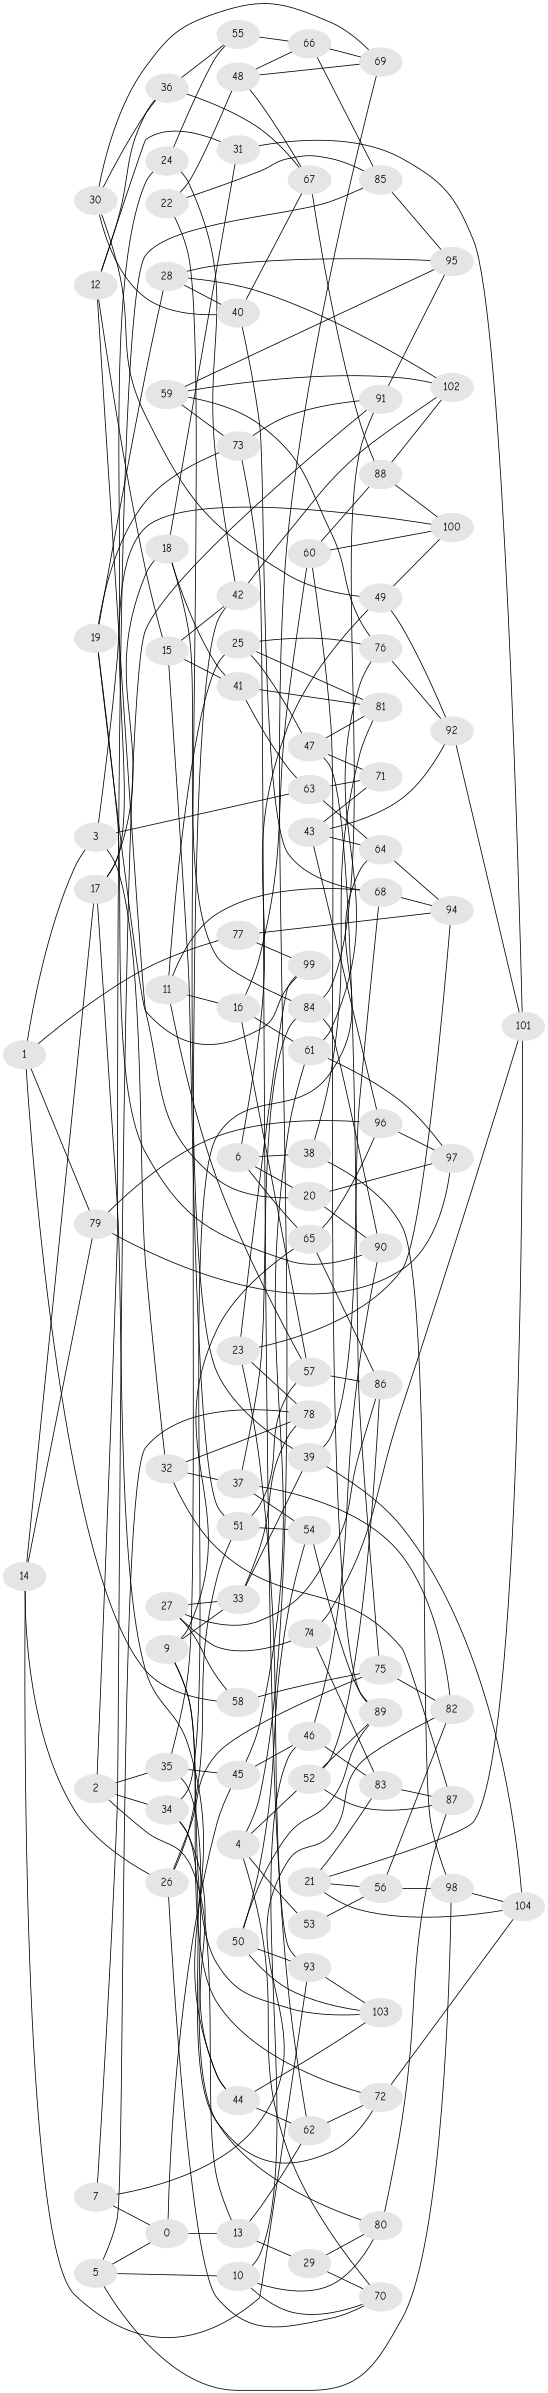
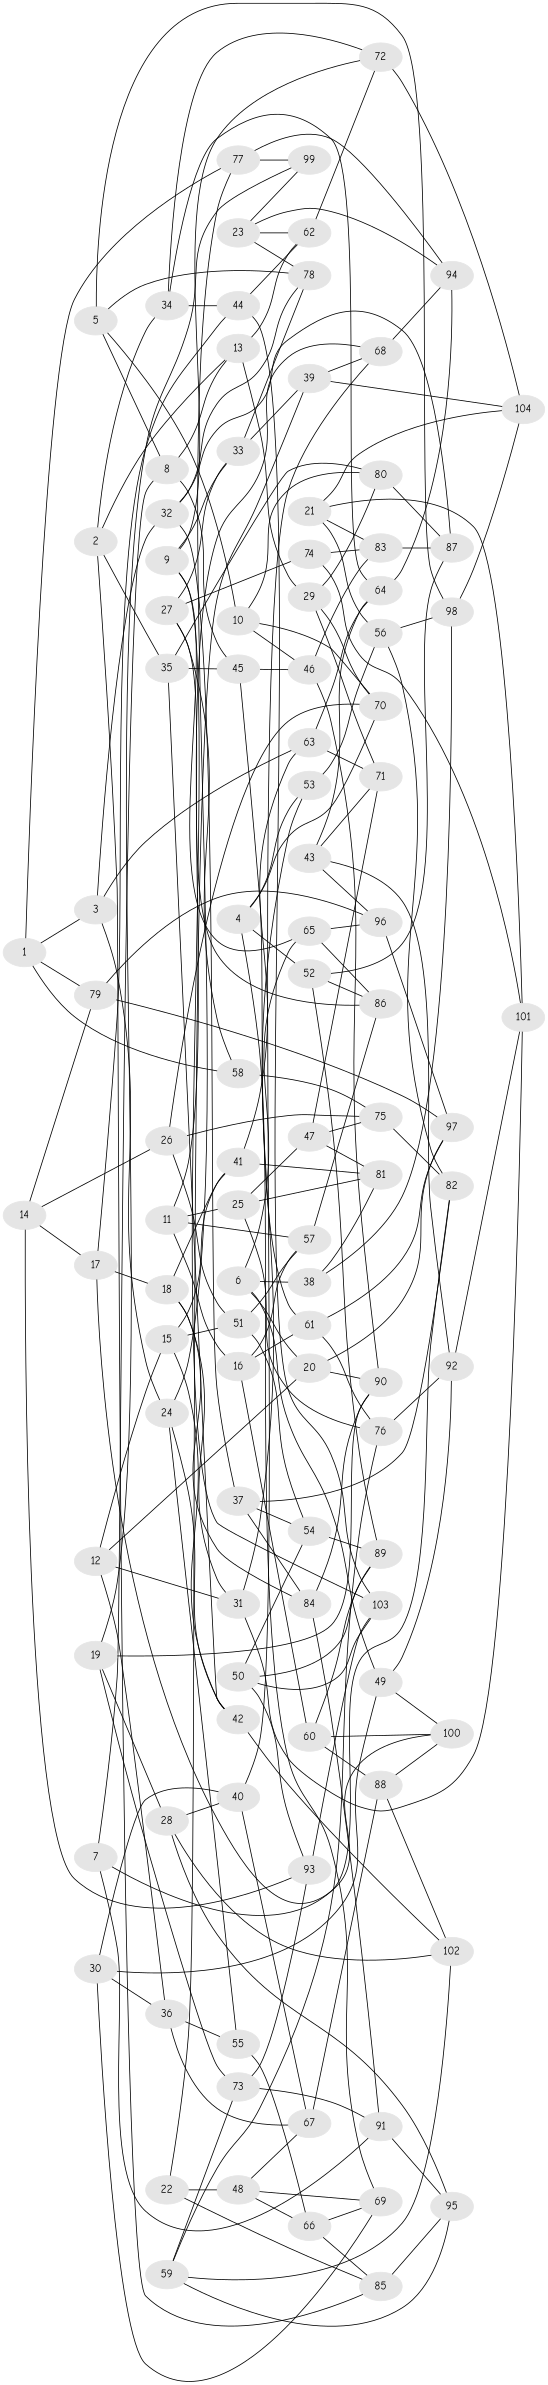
none -> (345, 687)
none -> (206, 1002)
none -> (267, 1194)
(167, 2234) -> (167, 470)
